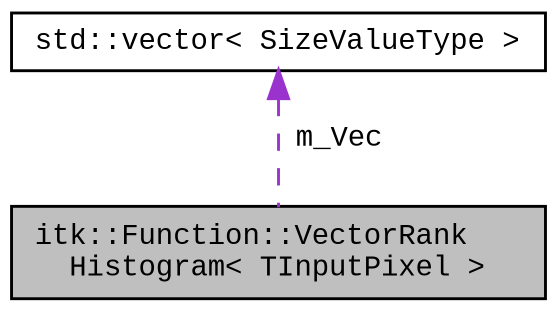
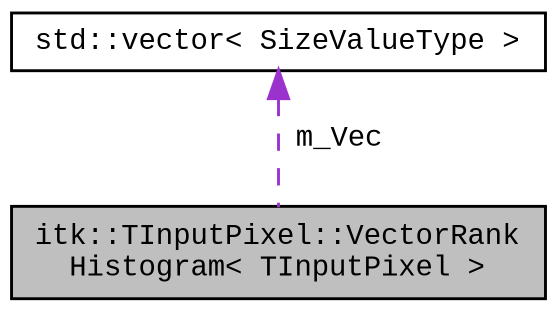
(279, 253) -> (279, 253)
